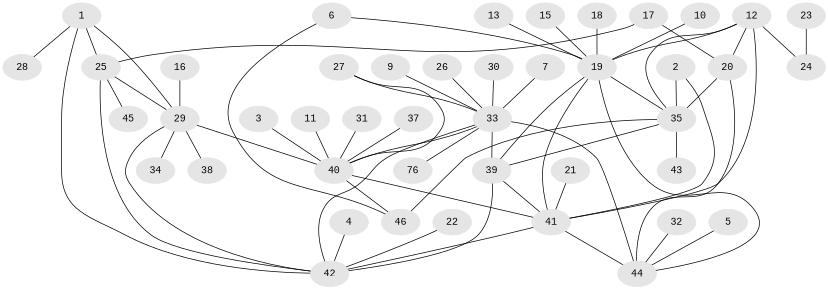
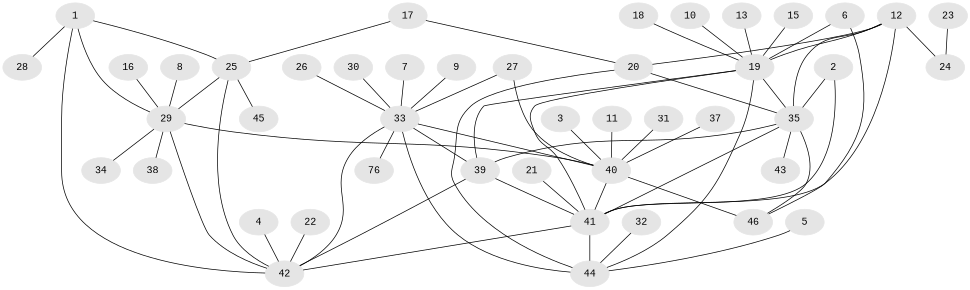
none -> (180, 67)
none -> (692, 171)
